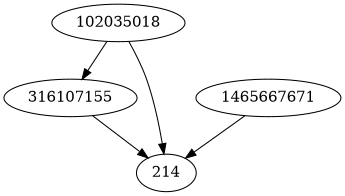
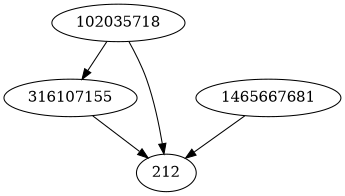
(118, 23) -> (118, 23)
(268, 98) -> (268, 98)
(166, 173) -> (166, 173)
